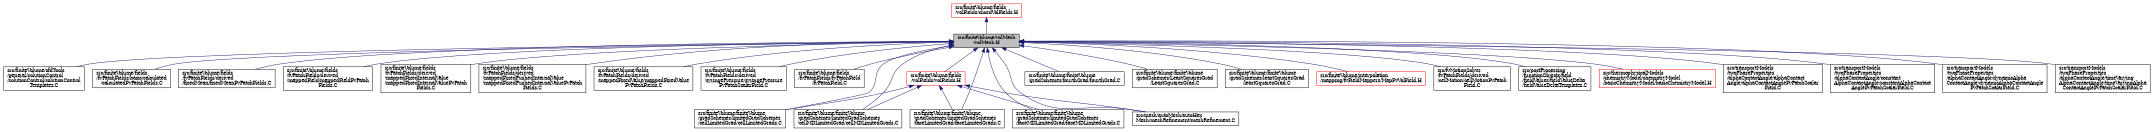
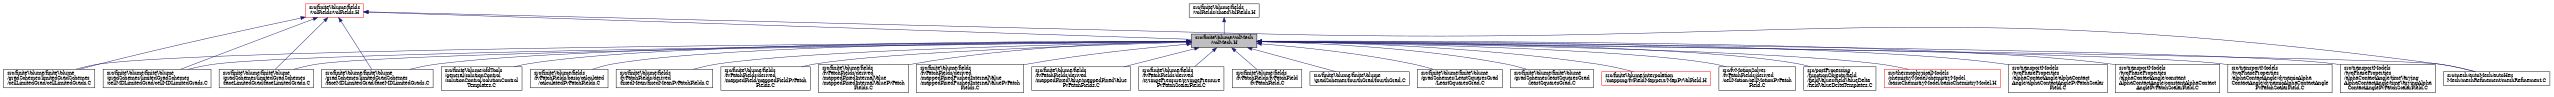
(987, 11) -> (1224, 11)
(959, 61) -> (780, 26)
